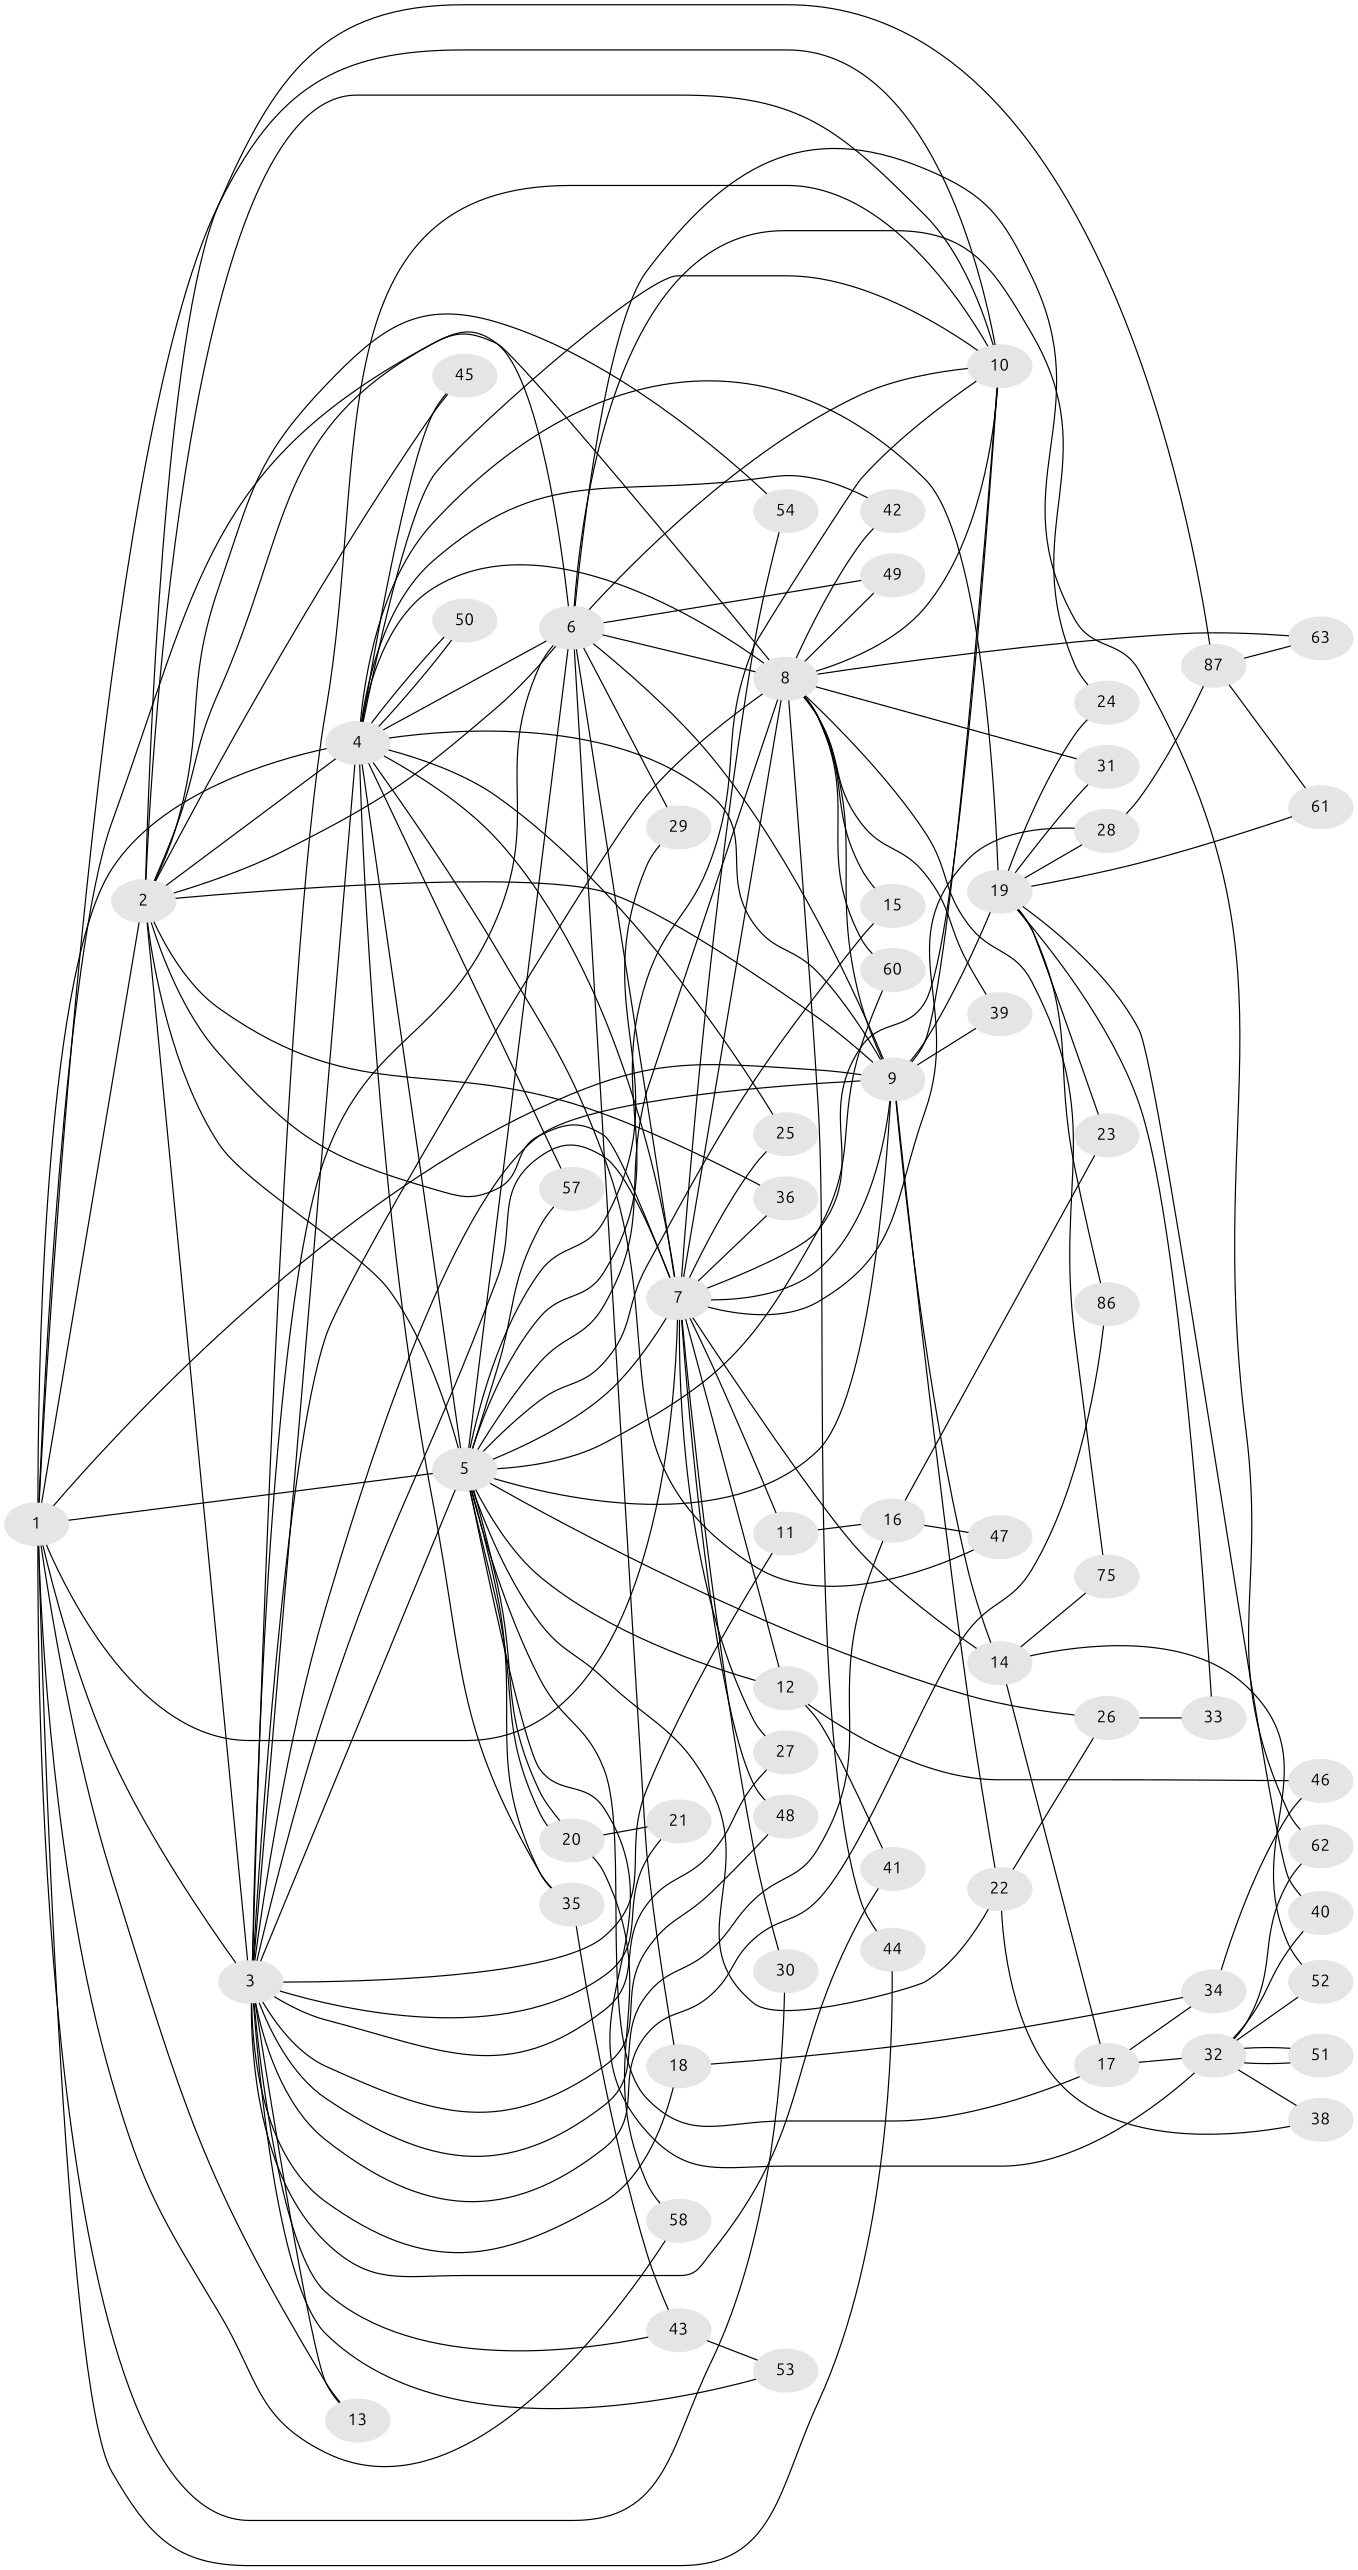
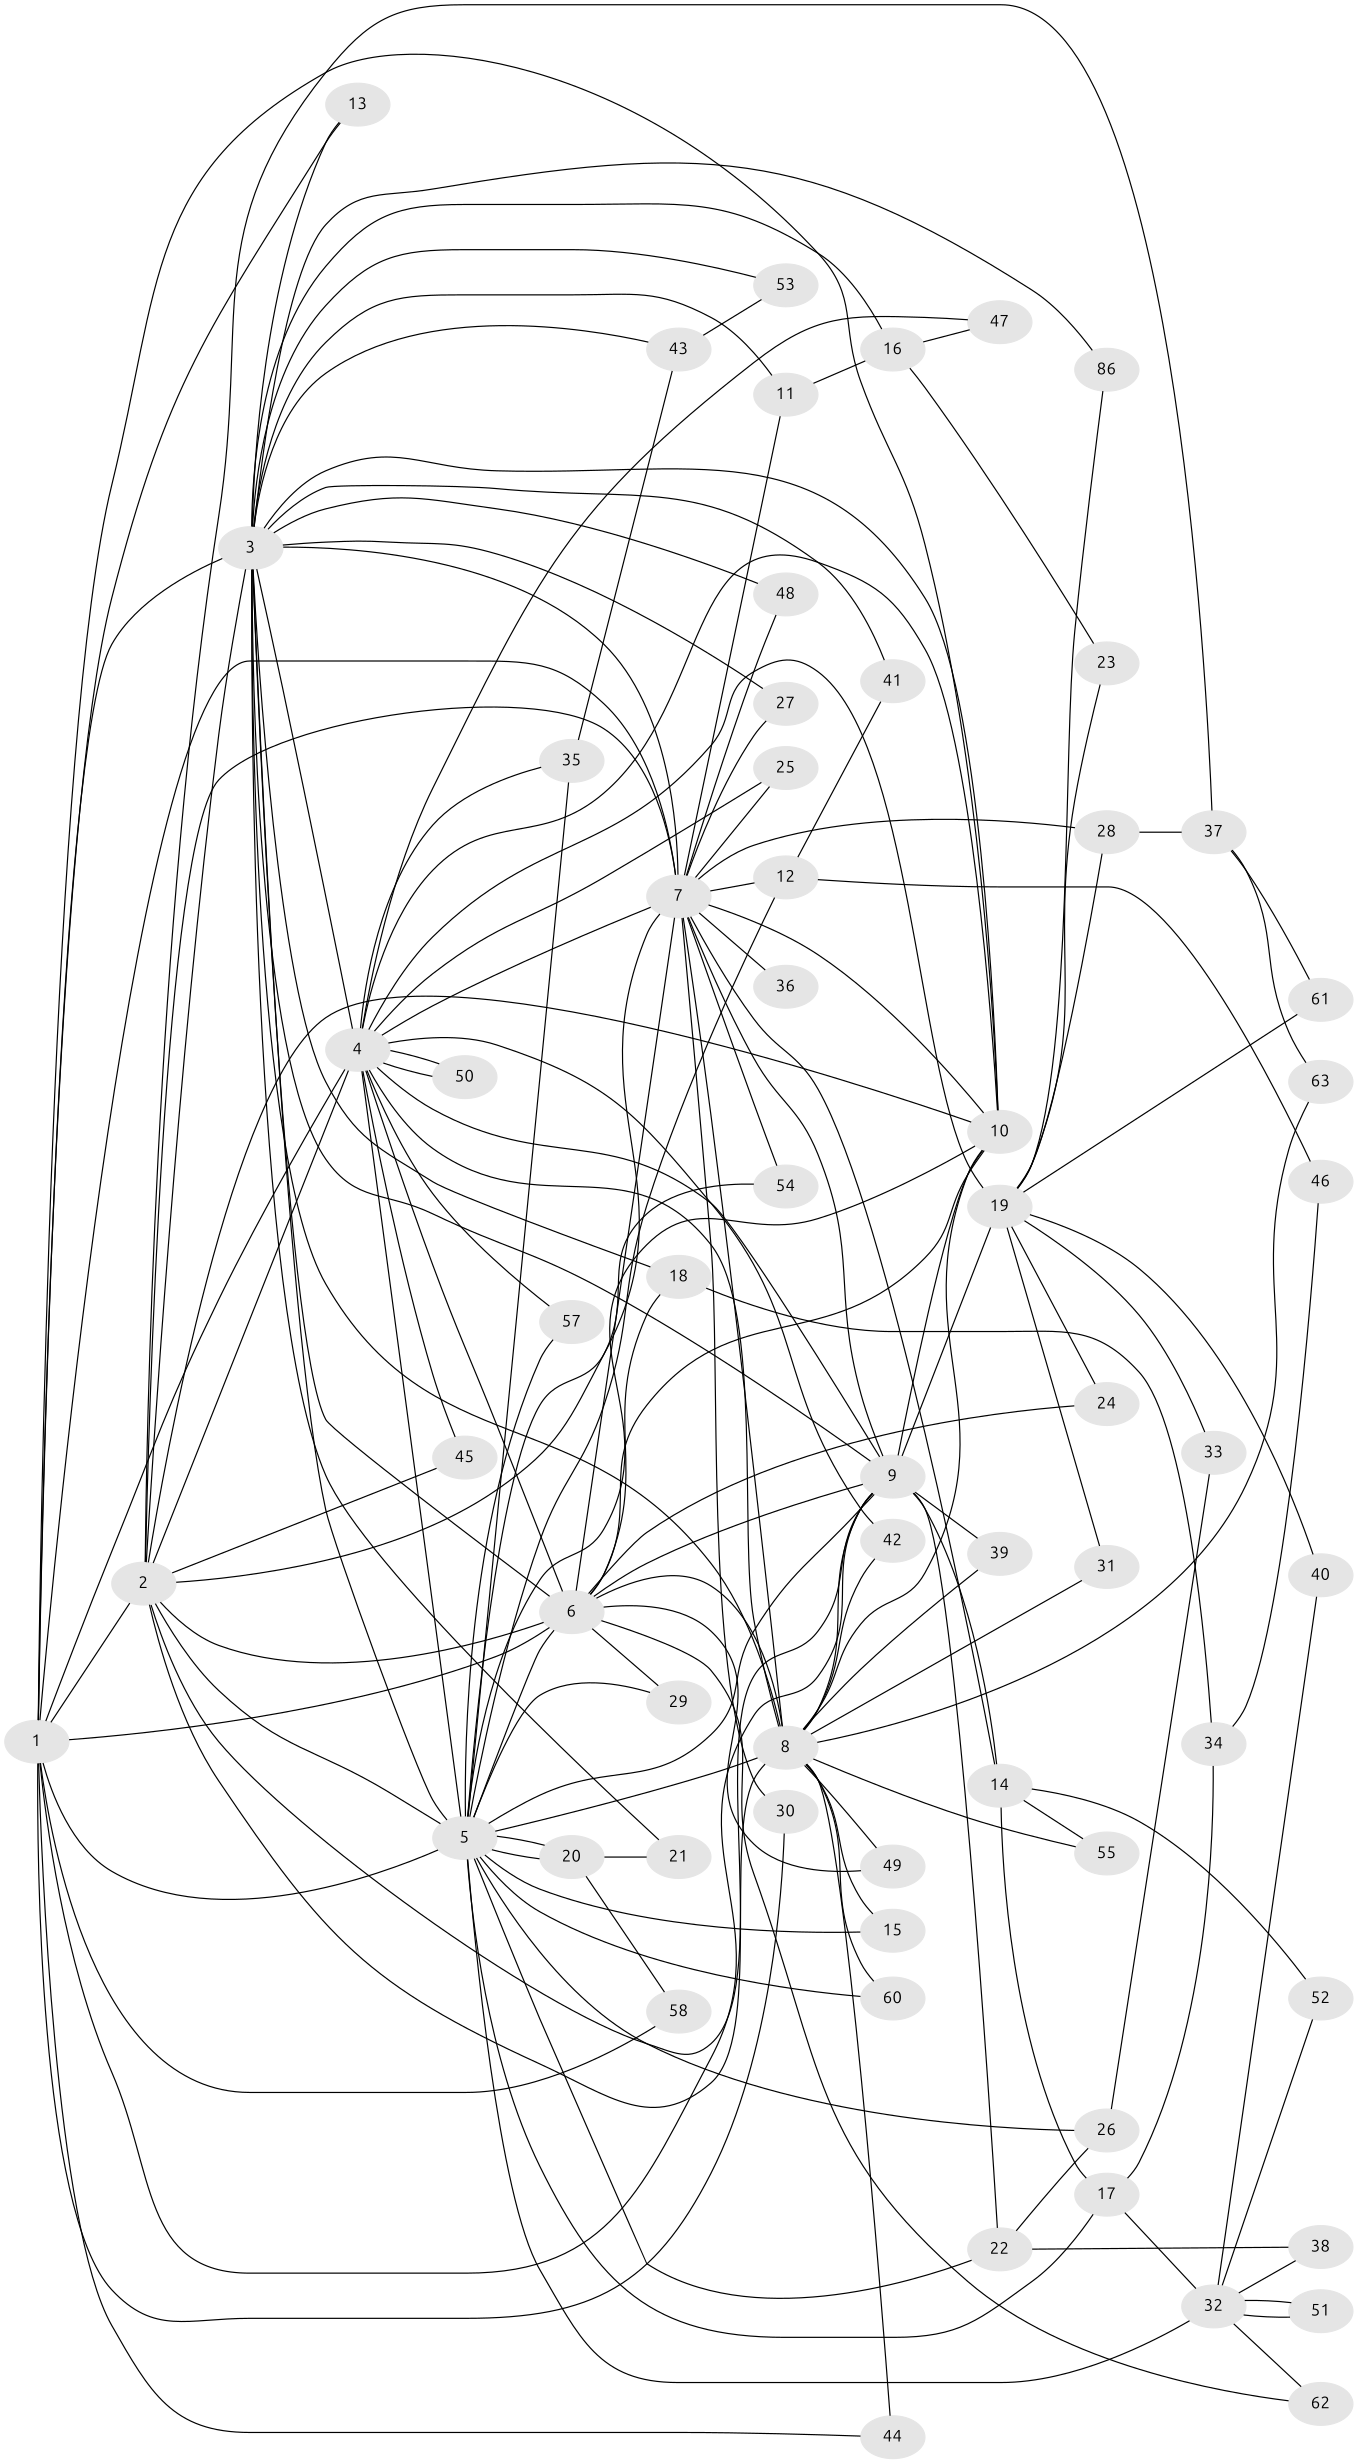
(1214, 666) -> (1214, 832)
(437, 1080) -> none
(1107, 1576) -> (1107, 1853)
